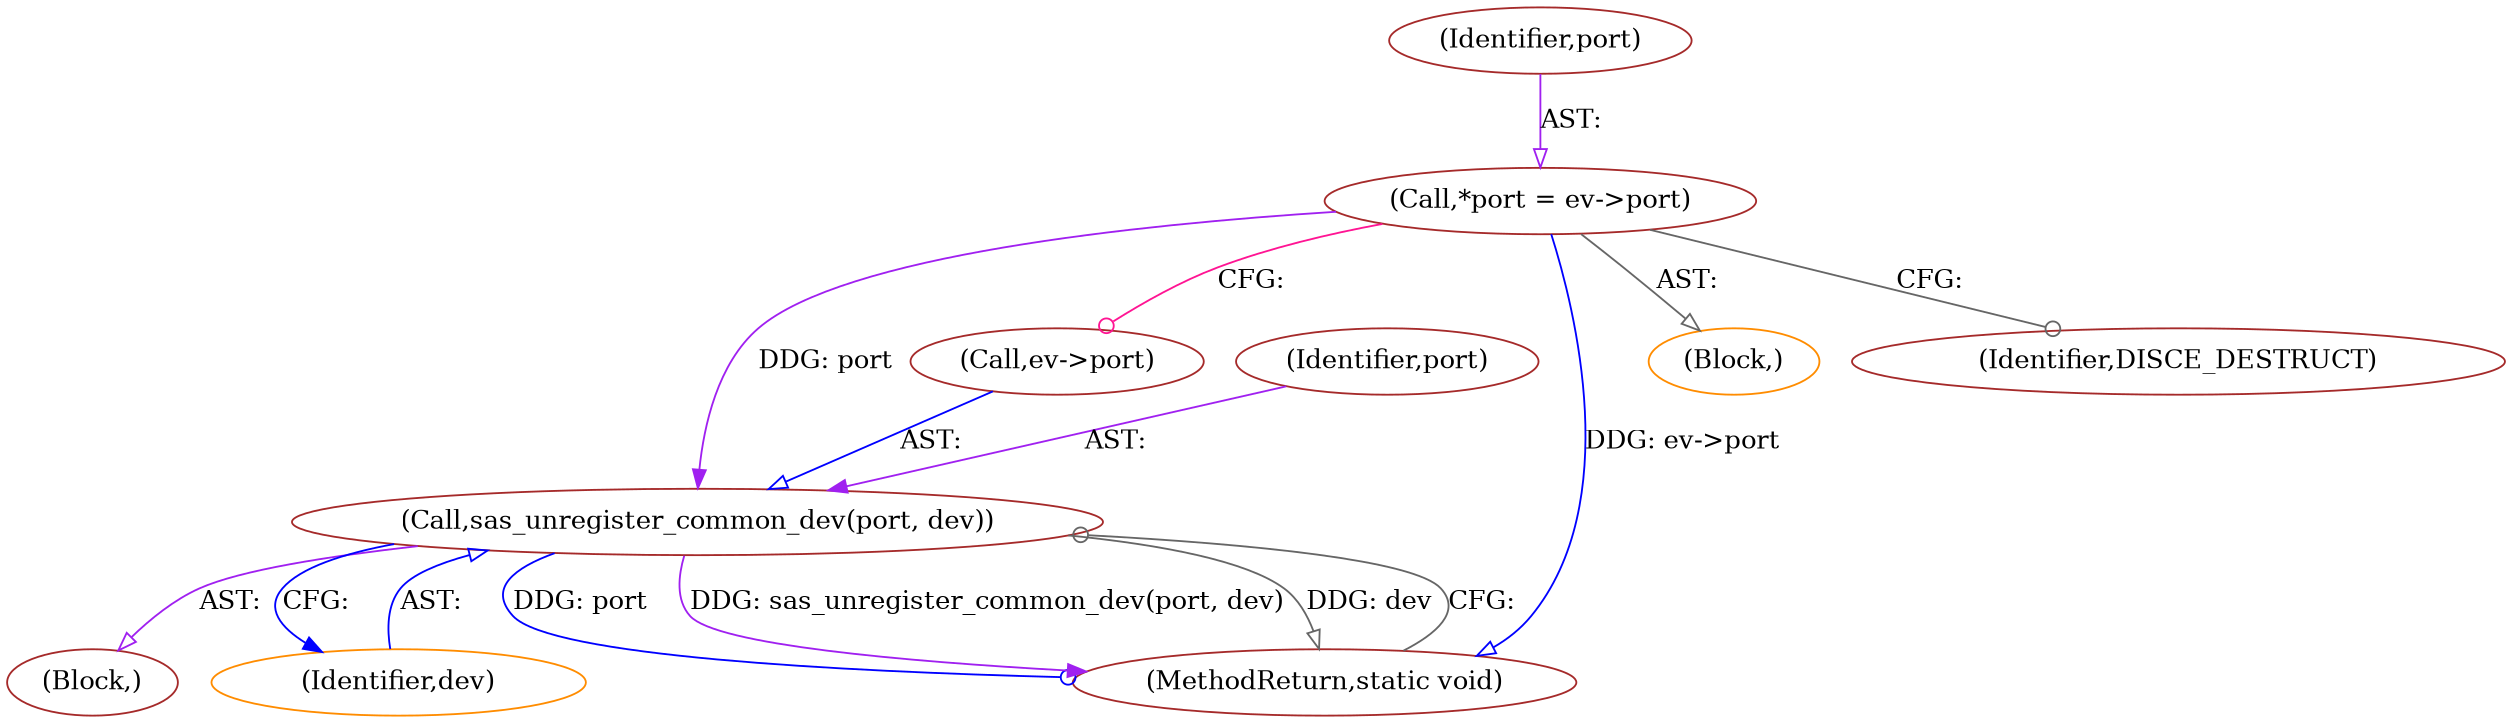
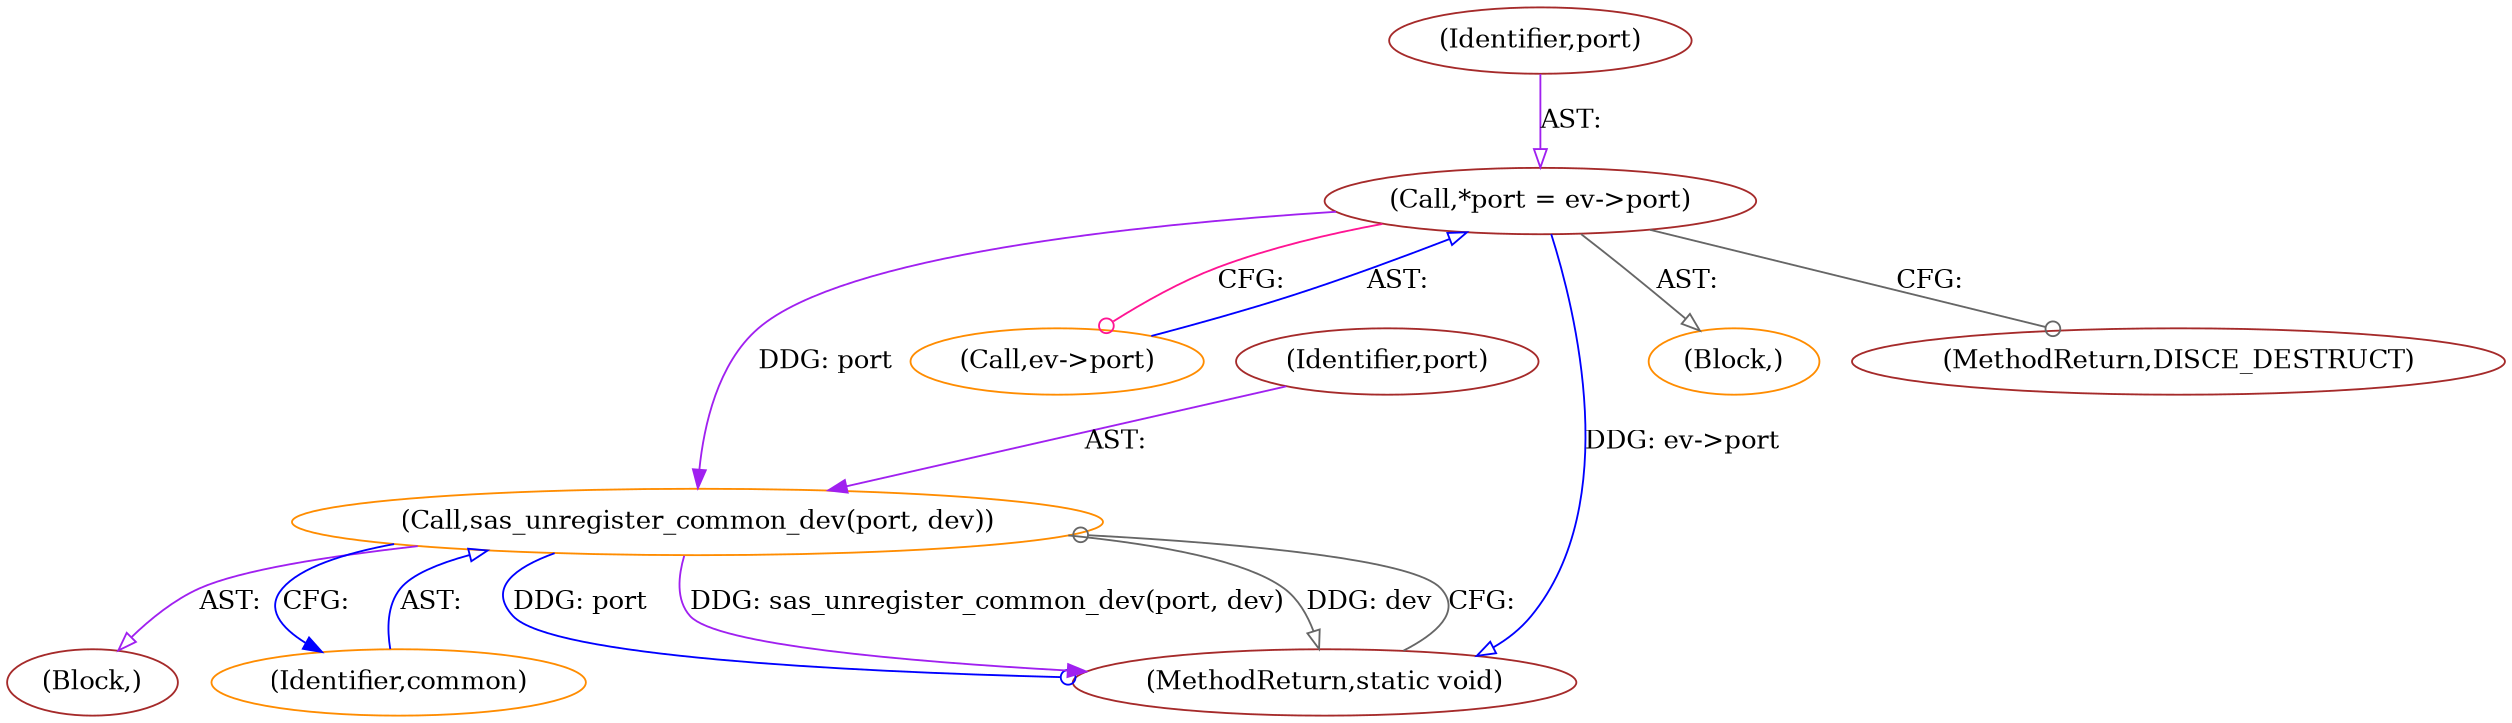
(1057, 362) -> (1057, 362)
(2178, 362) -> (2178, 362)
(889, 436) -> (1302, 292)
(697, 522) -> (697, 522)
(399, 682) -> (399, 682)
